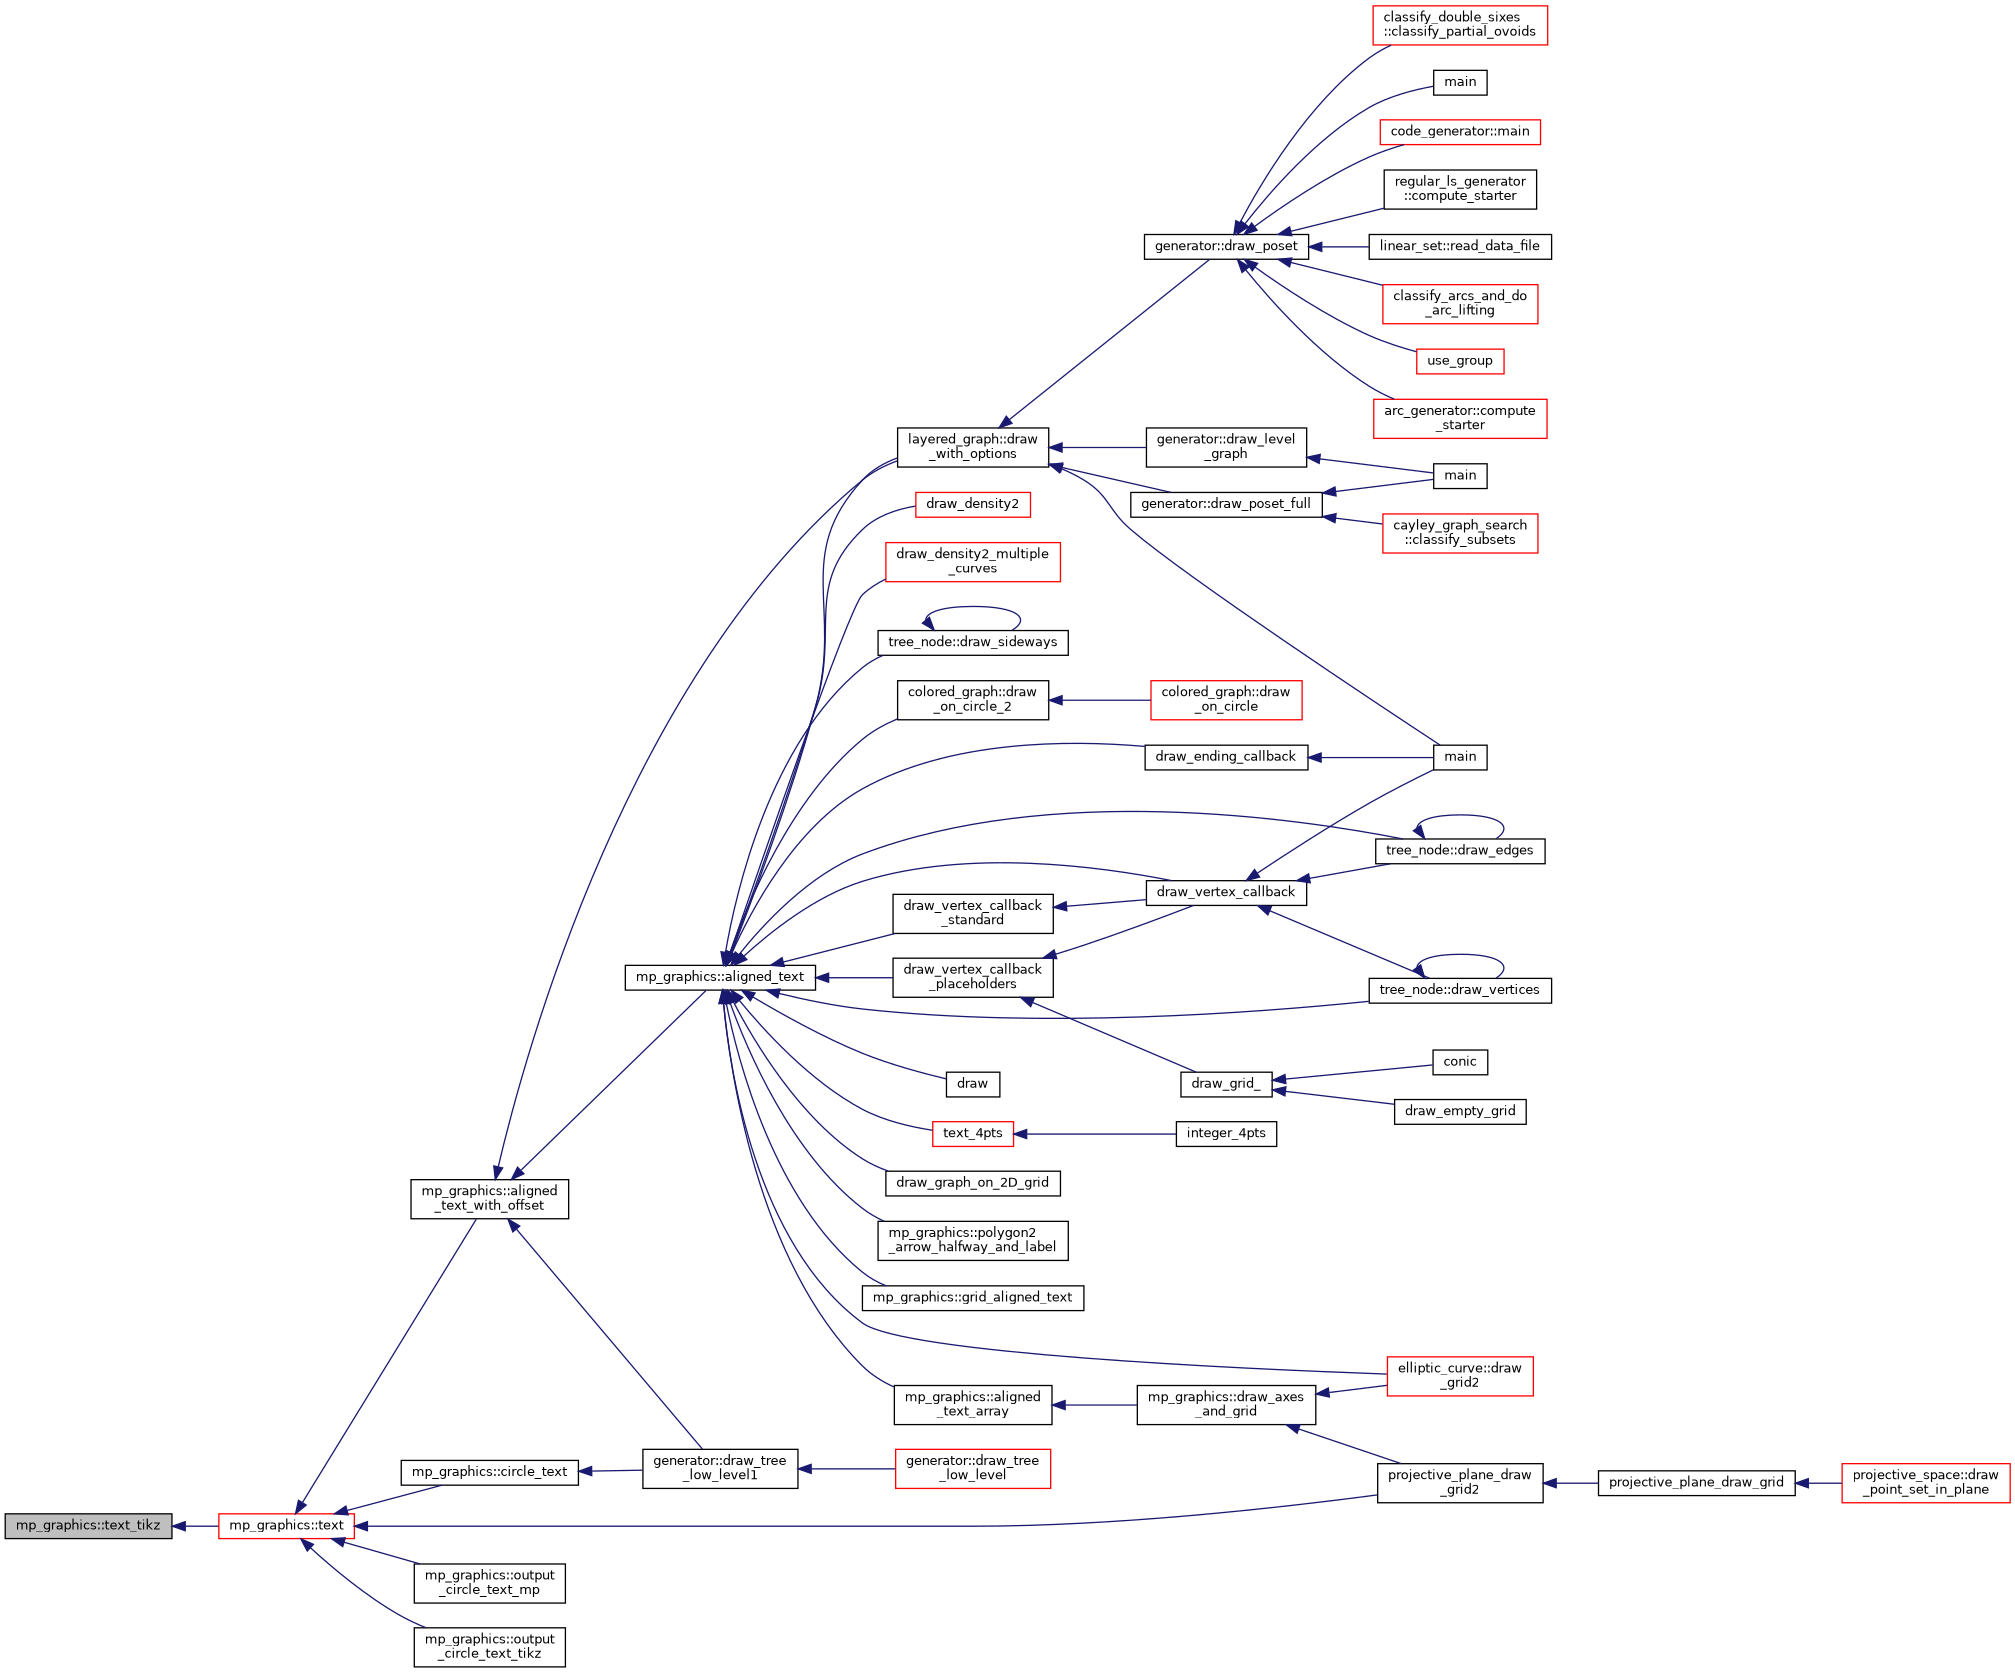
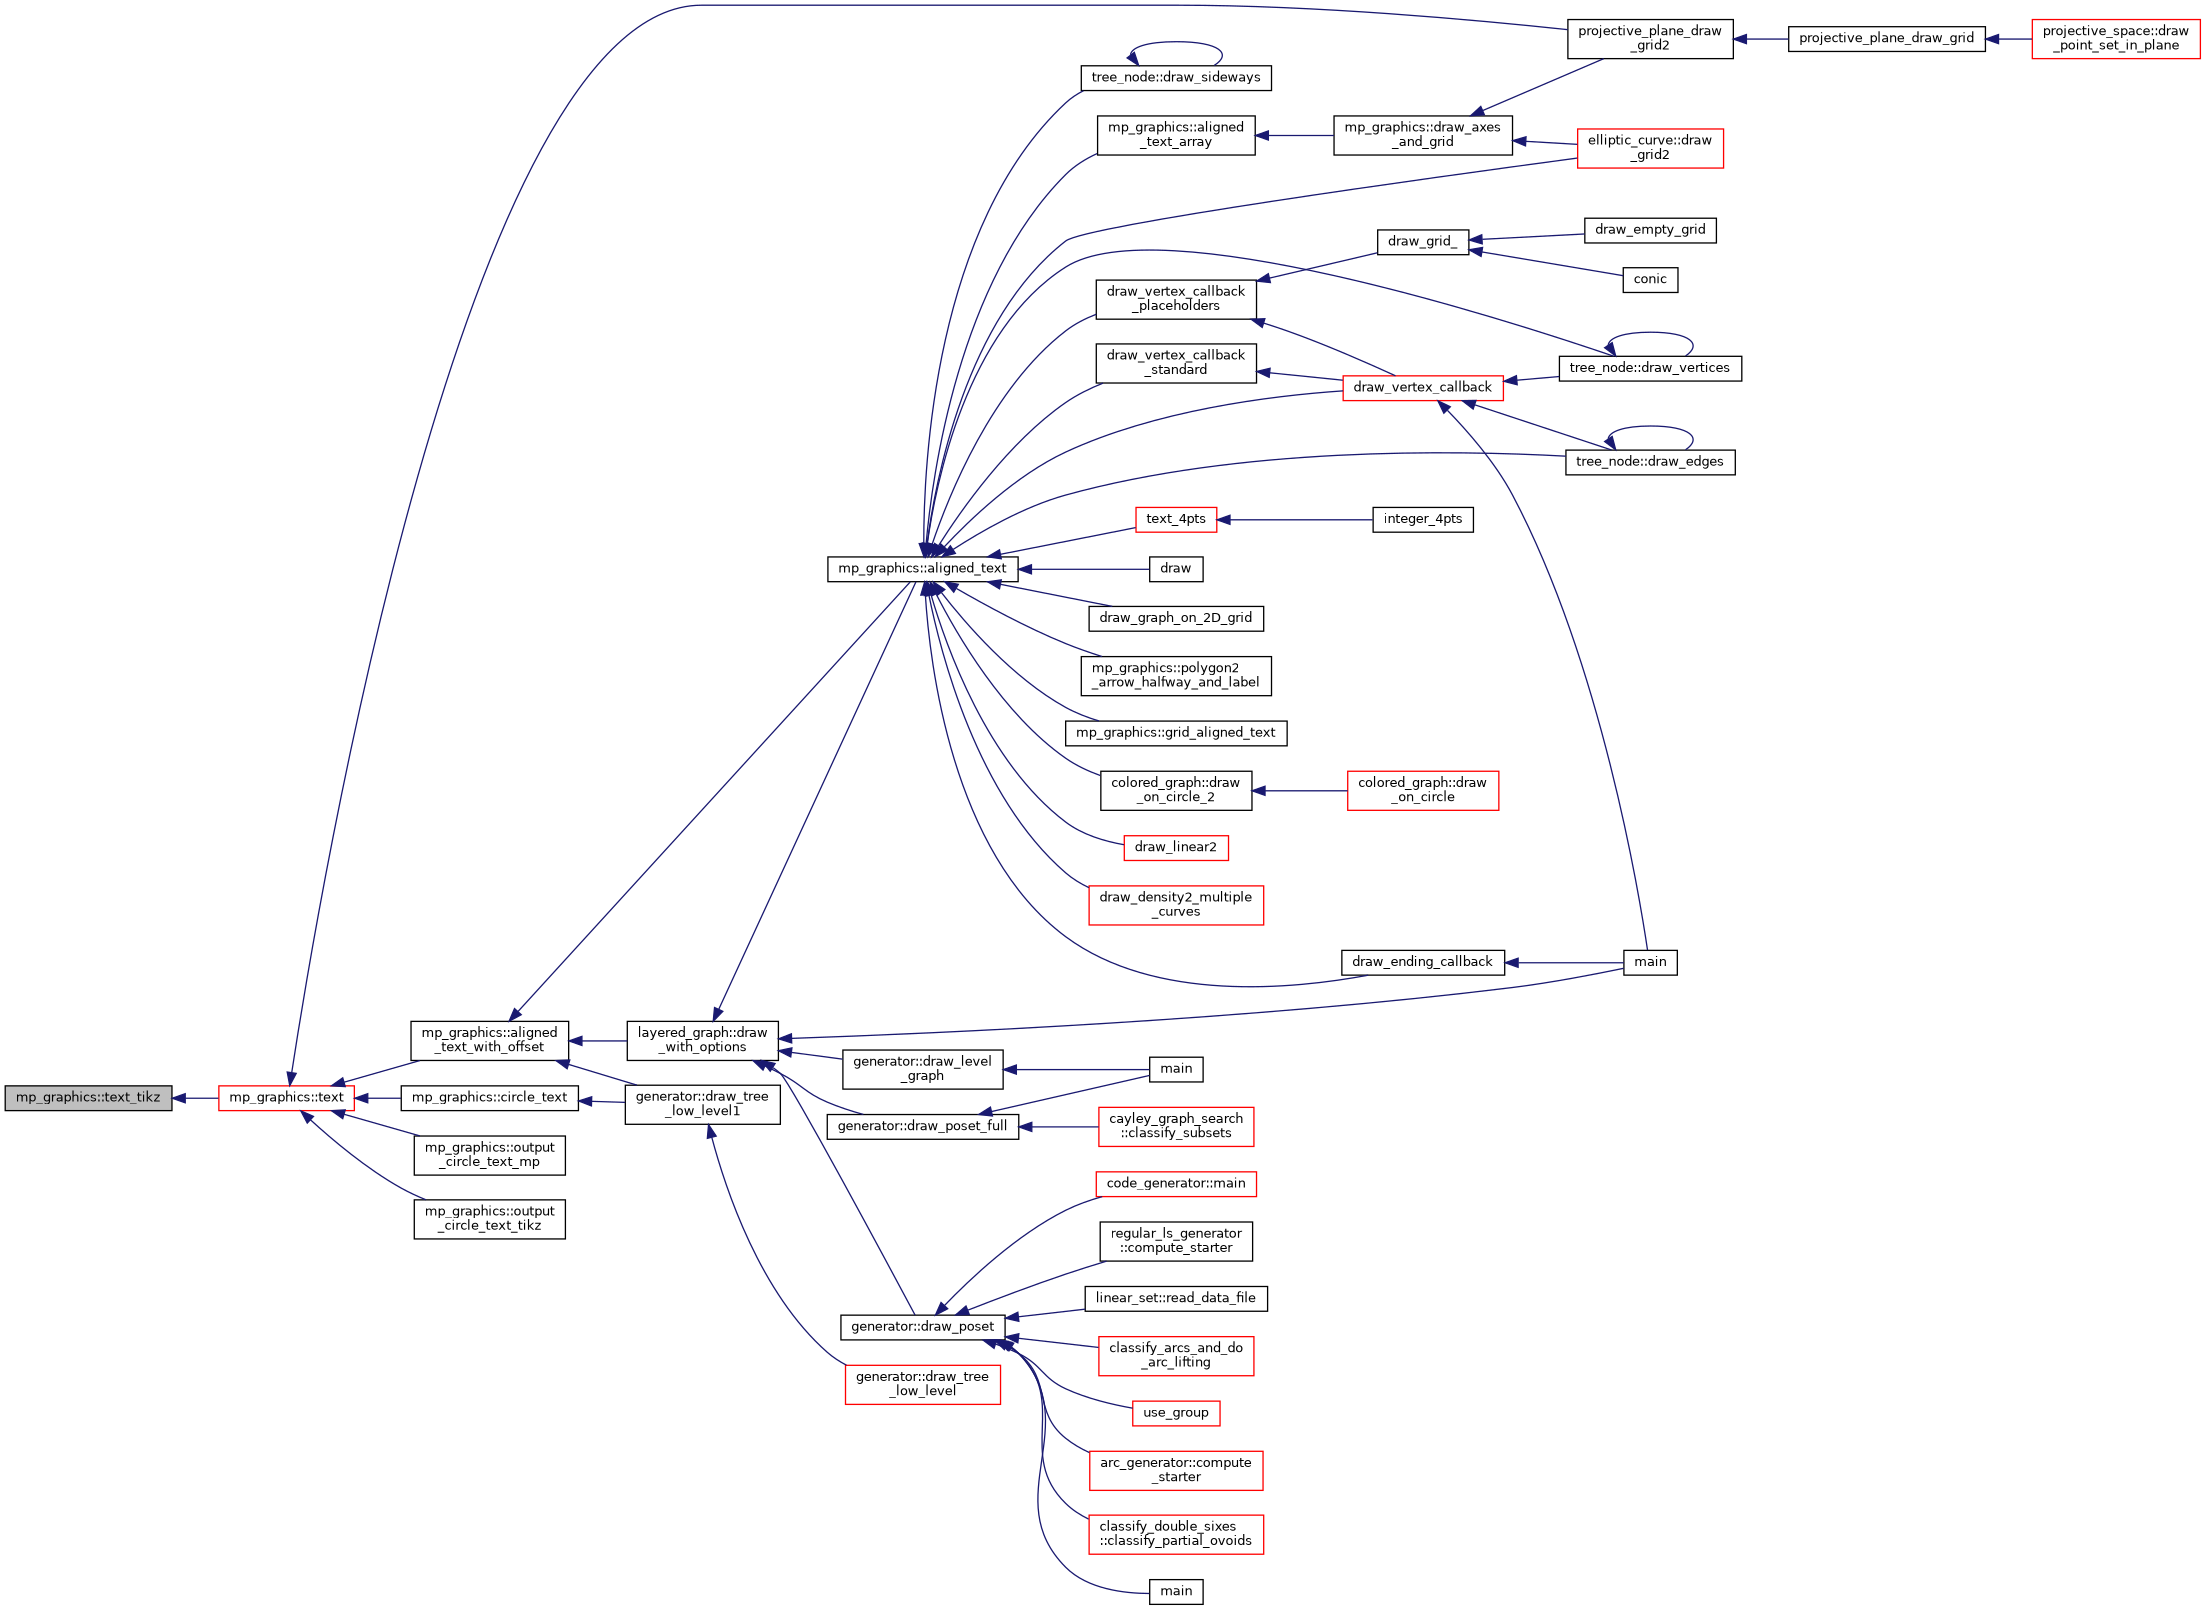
(973, 505) -> (1176, 848)
(823, 576) -> (817, 796)
(1227, 893) -> (1423, 388)
